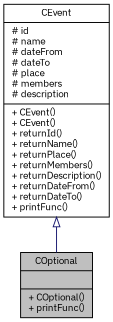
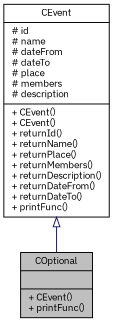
(57, 298) -> (50, 298)
